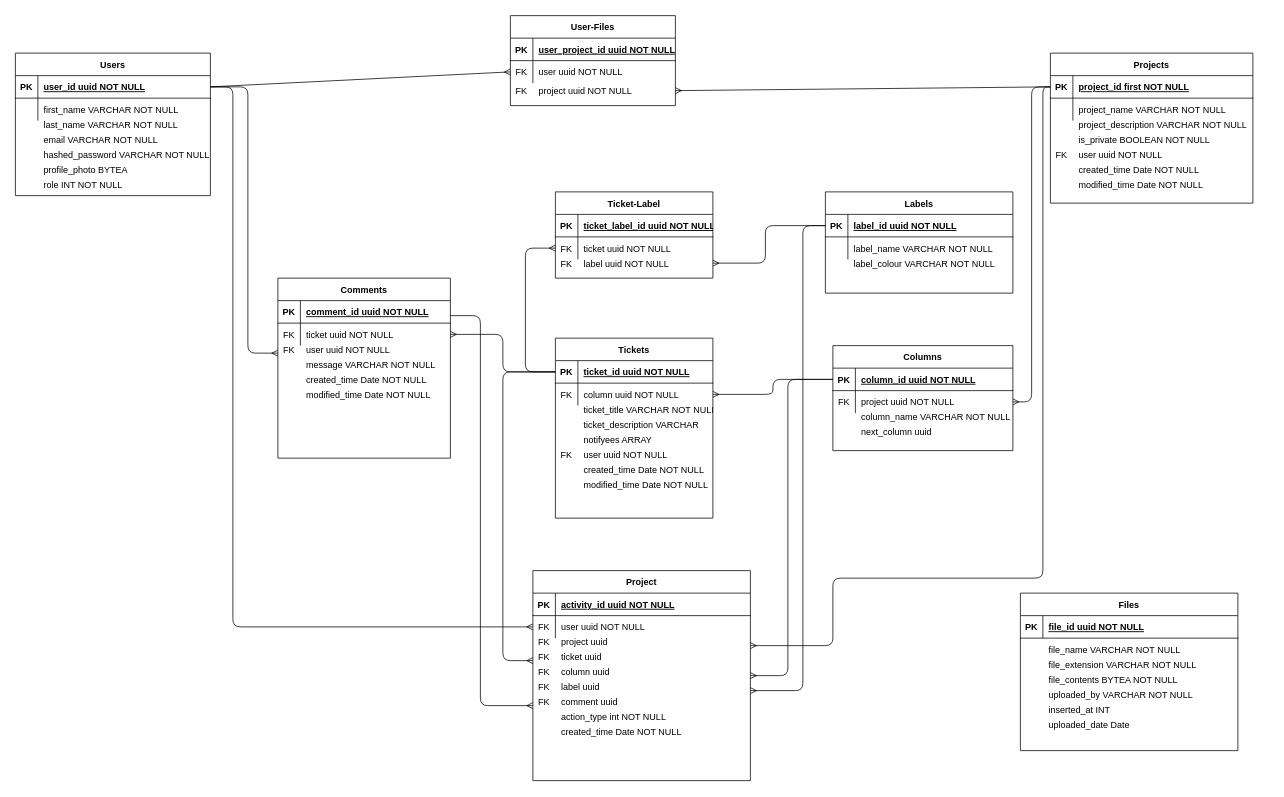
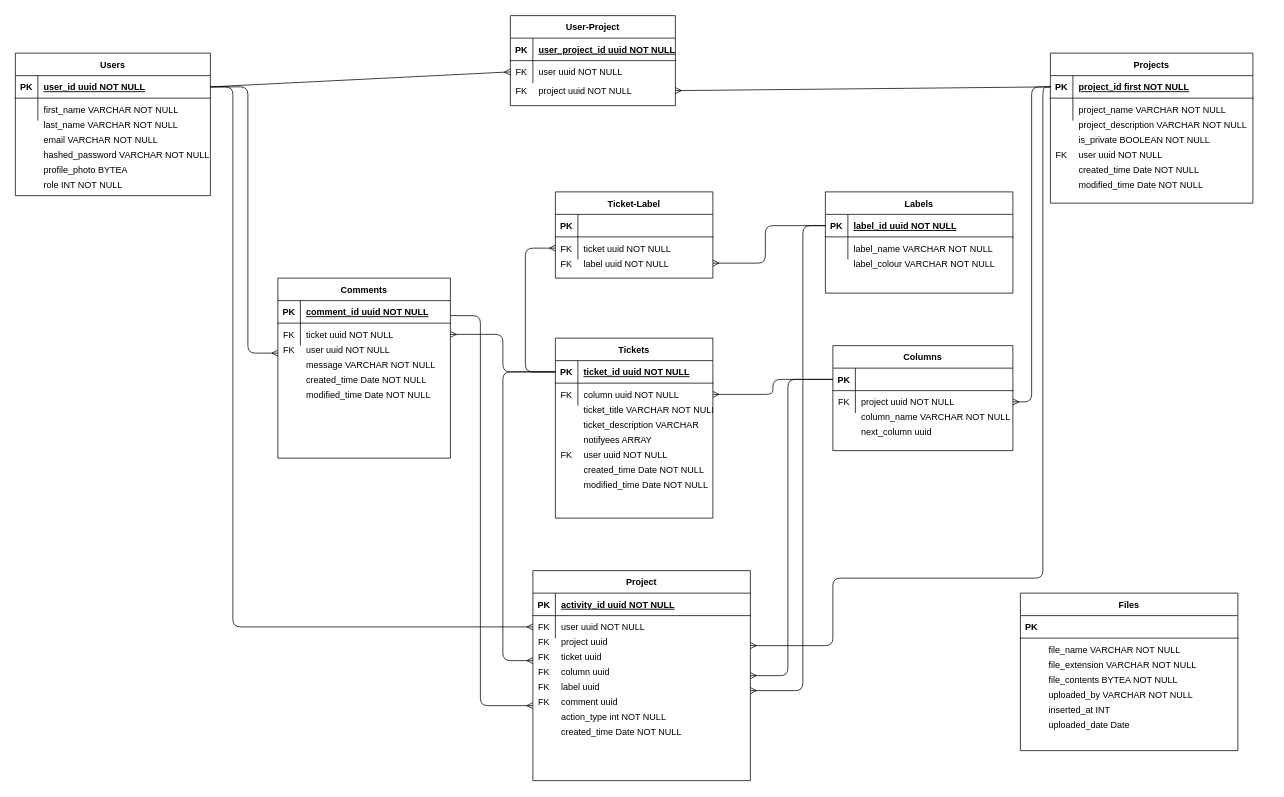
(593, 27) -> (593, 27)
(645, 225) -> none
(934, 379) -> none
(1140, 627) -> none
